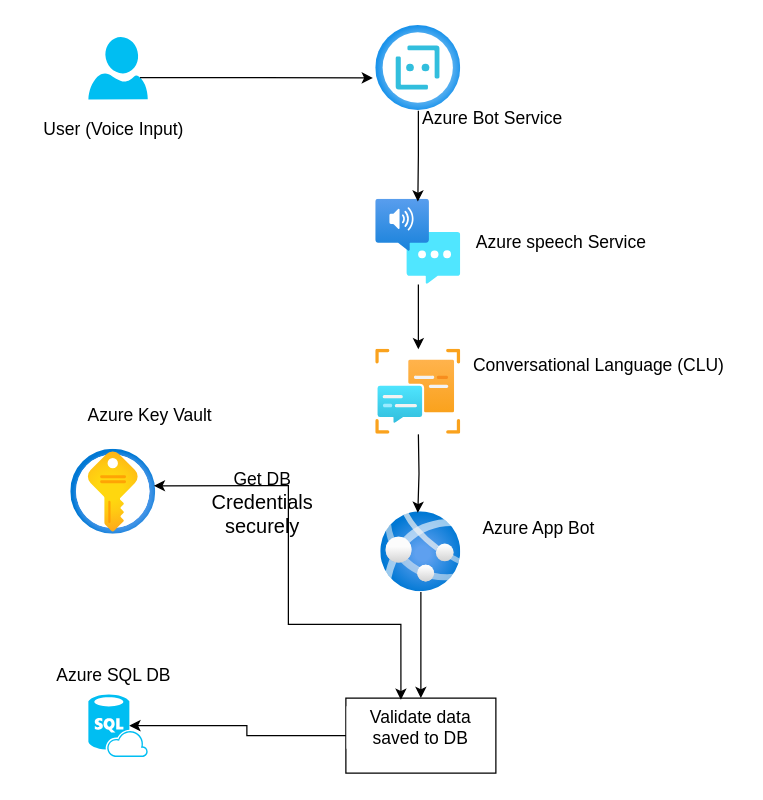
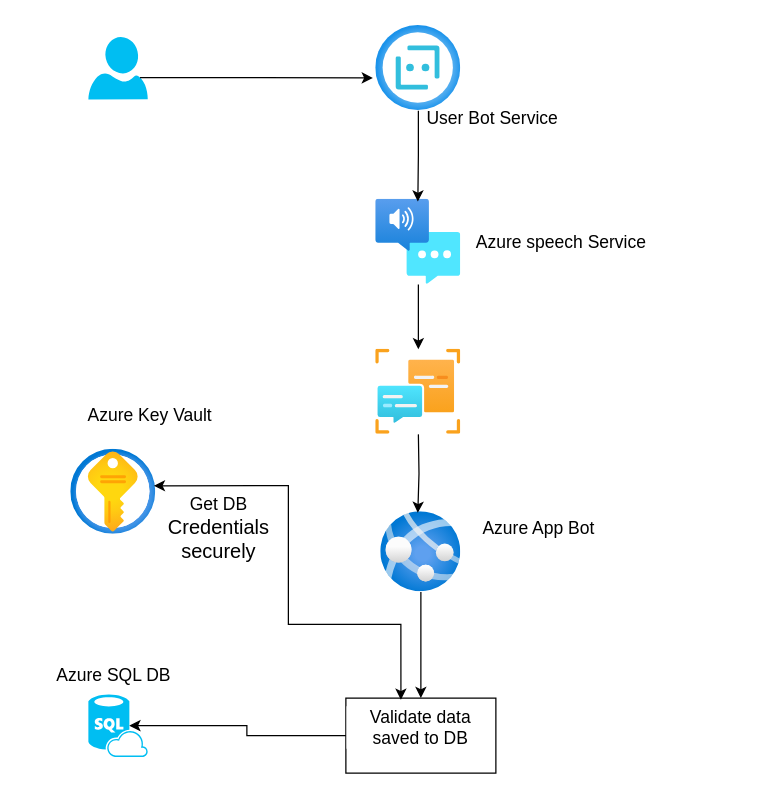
(493, 118) -> (493, 118)
(113, 129) -> none
(598, 366) -> none
(262, 503) -> (218, 528)
